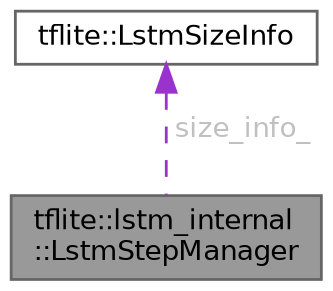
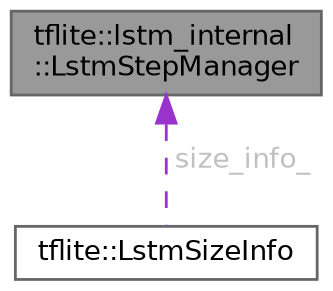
(166, 144) -> (166, 175)
